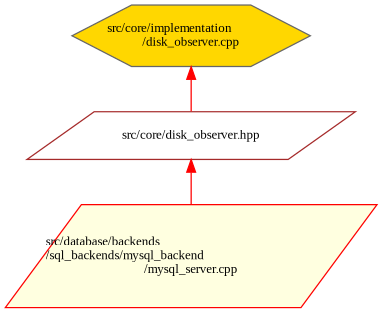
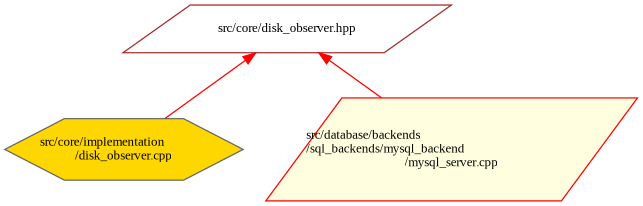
(191, 95) -> (205, 89)
